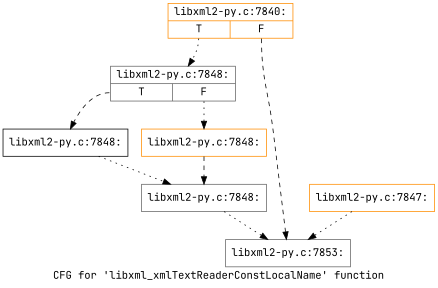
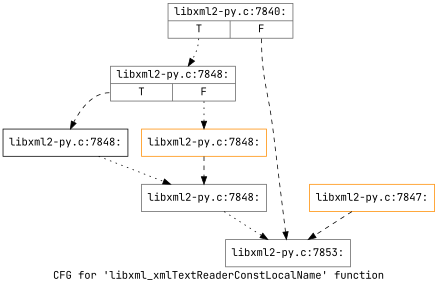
(230, 21) -> (230, 21)
(333, 223) -> (333, 223)
